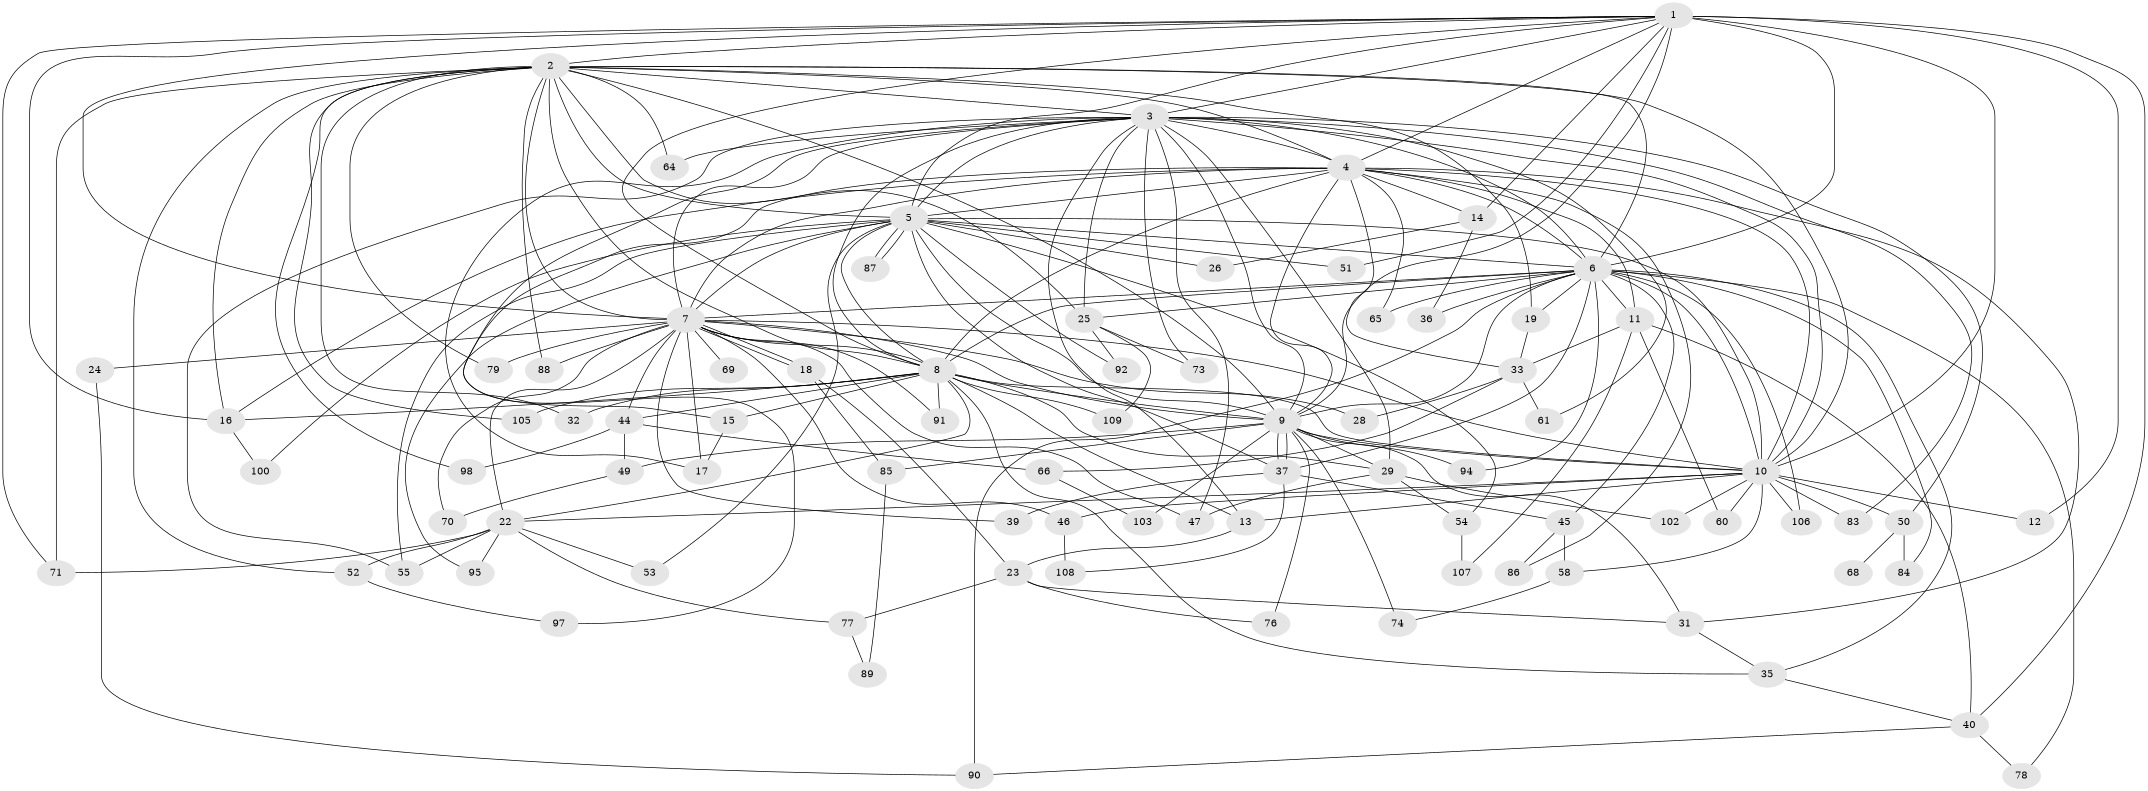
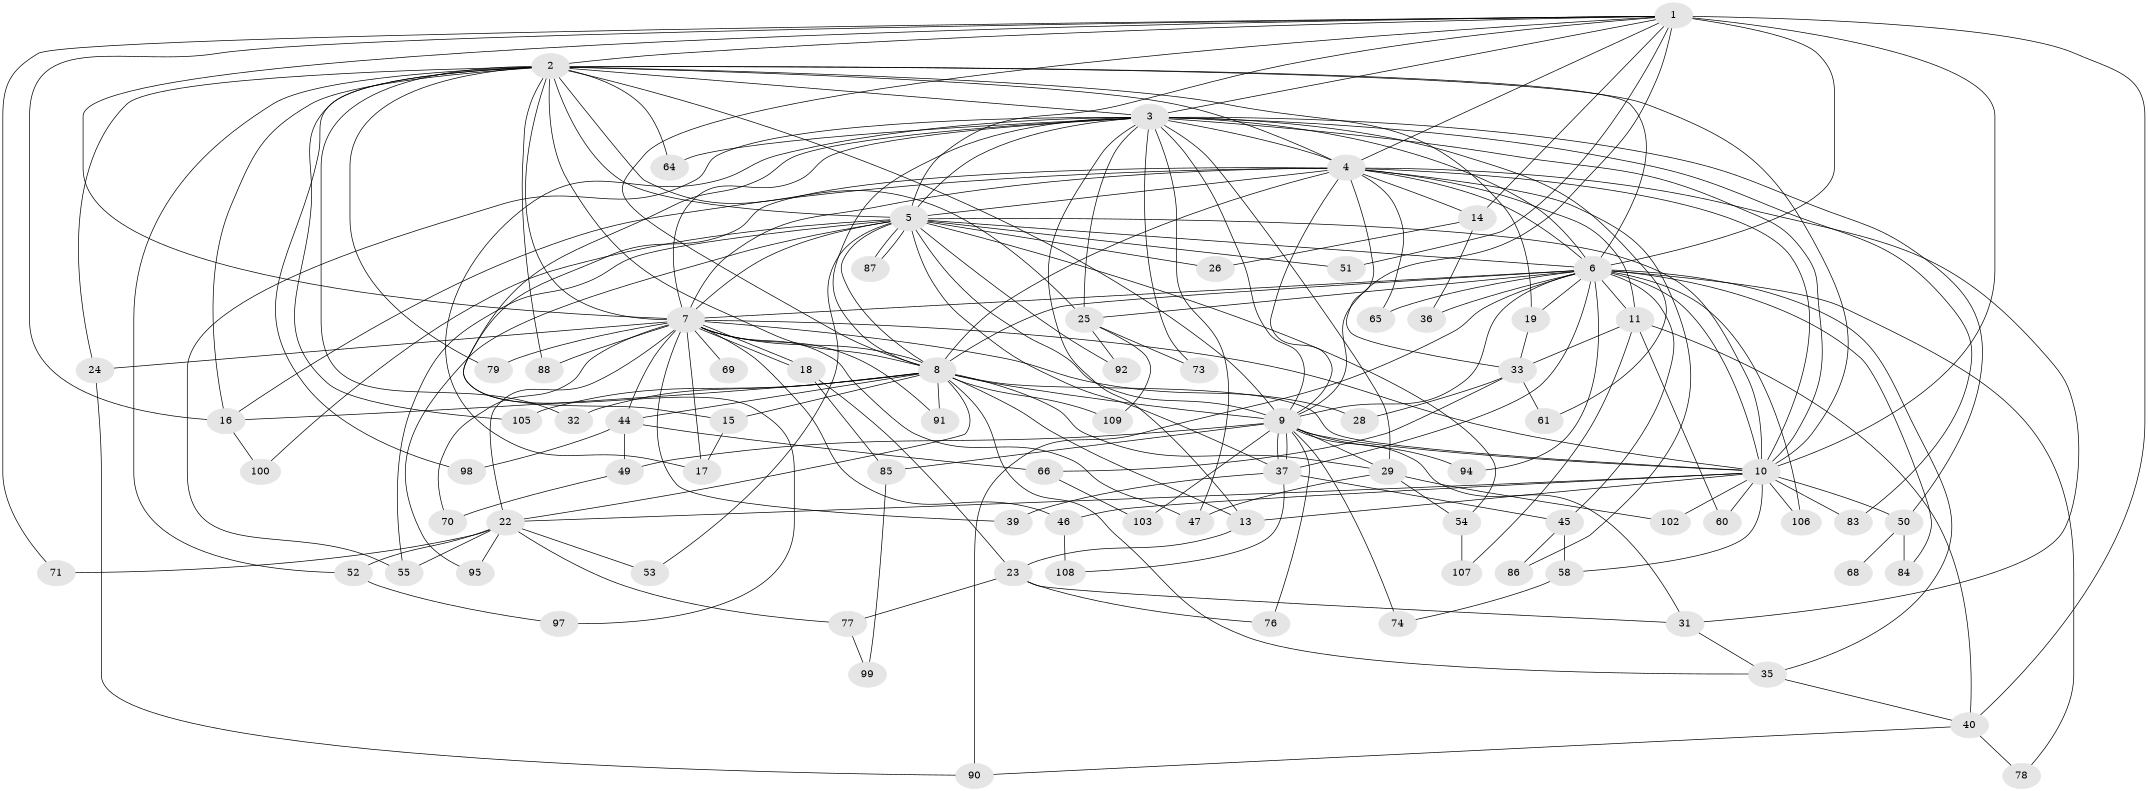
(67, 132) -> (195, 86)
(985, 367) -> none
(2035, 522) -> none
(868, 675) -> (868, 675)
